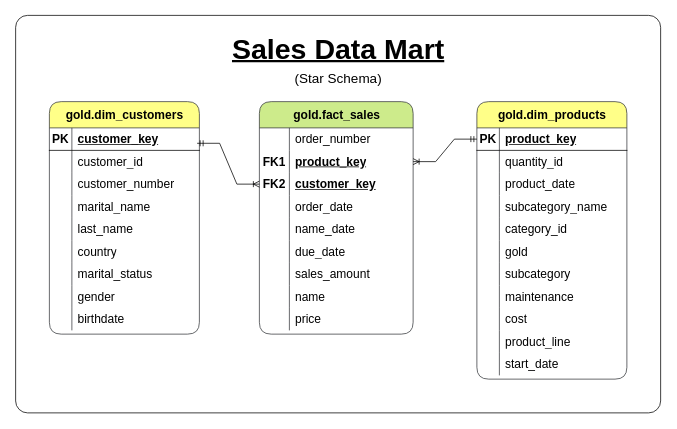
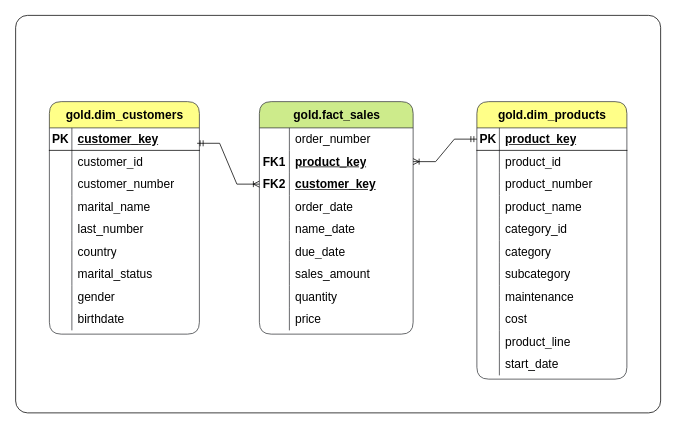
(338, 49) -> none
(338, 79) -> none
(539, 162) -> (537, 162)
(545, 184) -> (552, 184)
(559, 207) -> (545, 207)
(106, 229) -> (113, 229)
(517, 252) -> (532, 252)
(309, 297) -> (320, 297)
